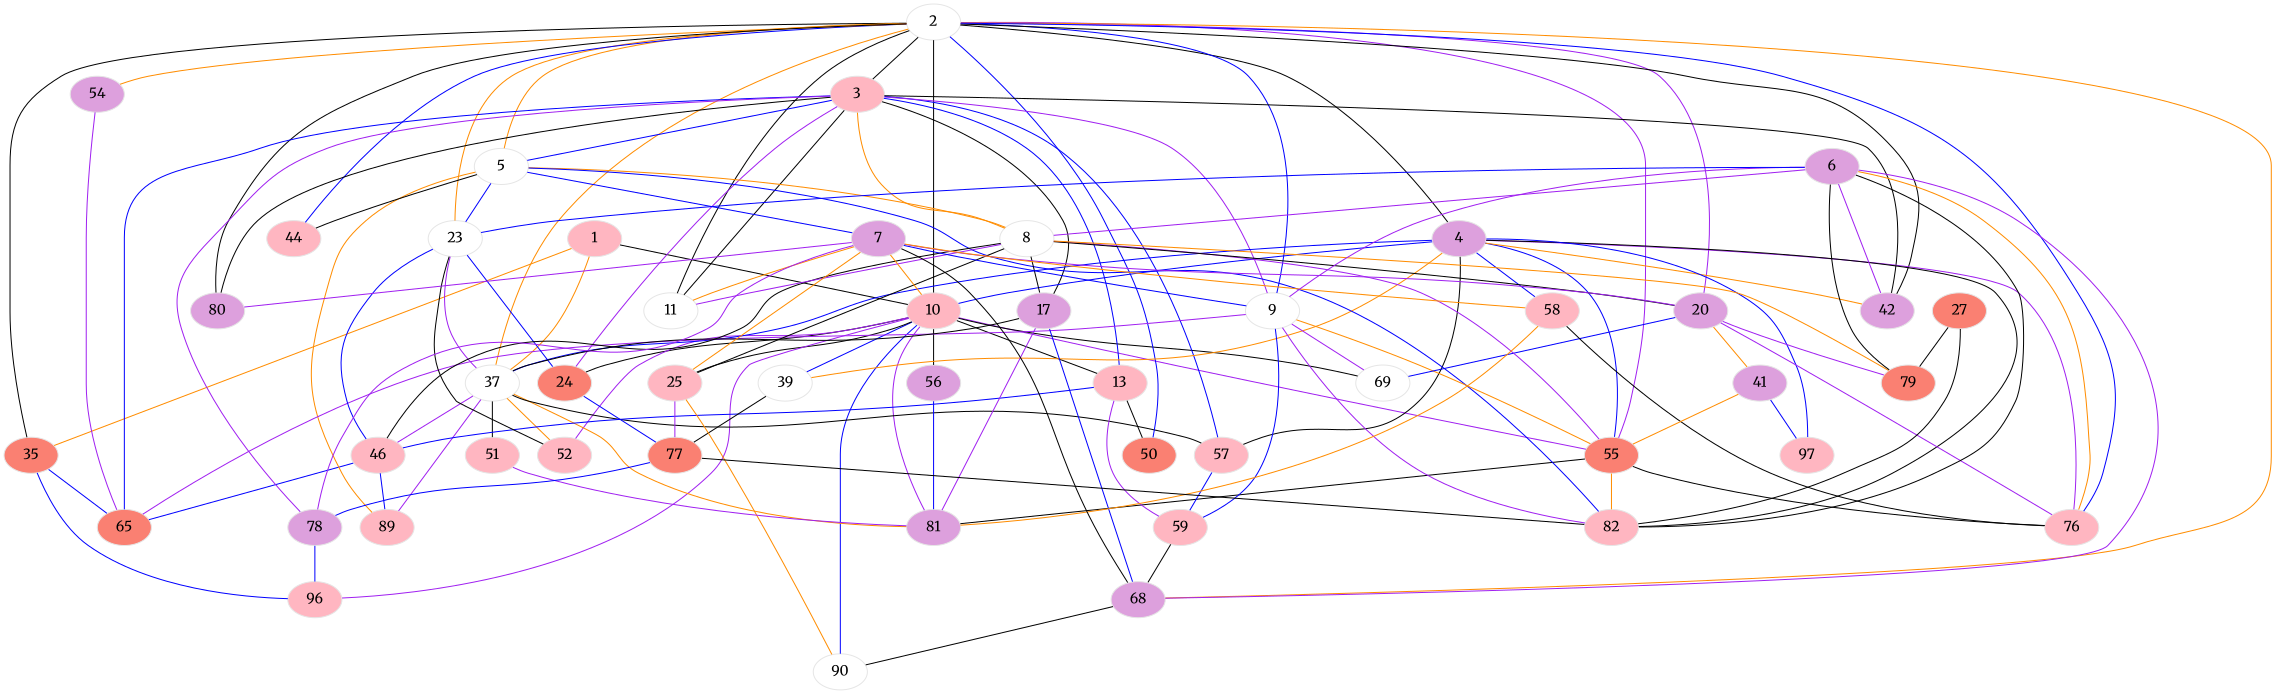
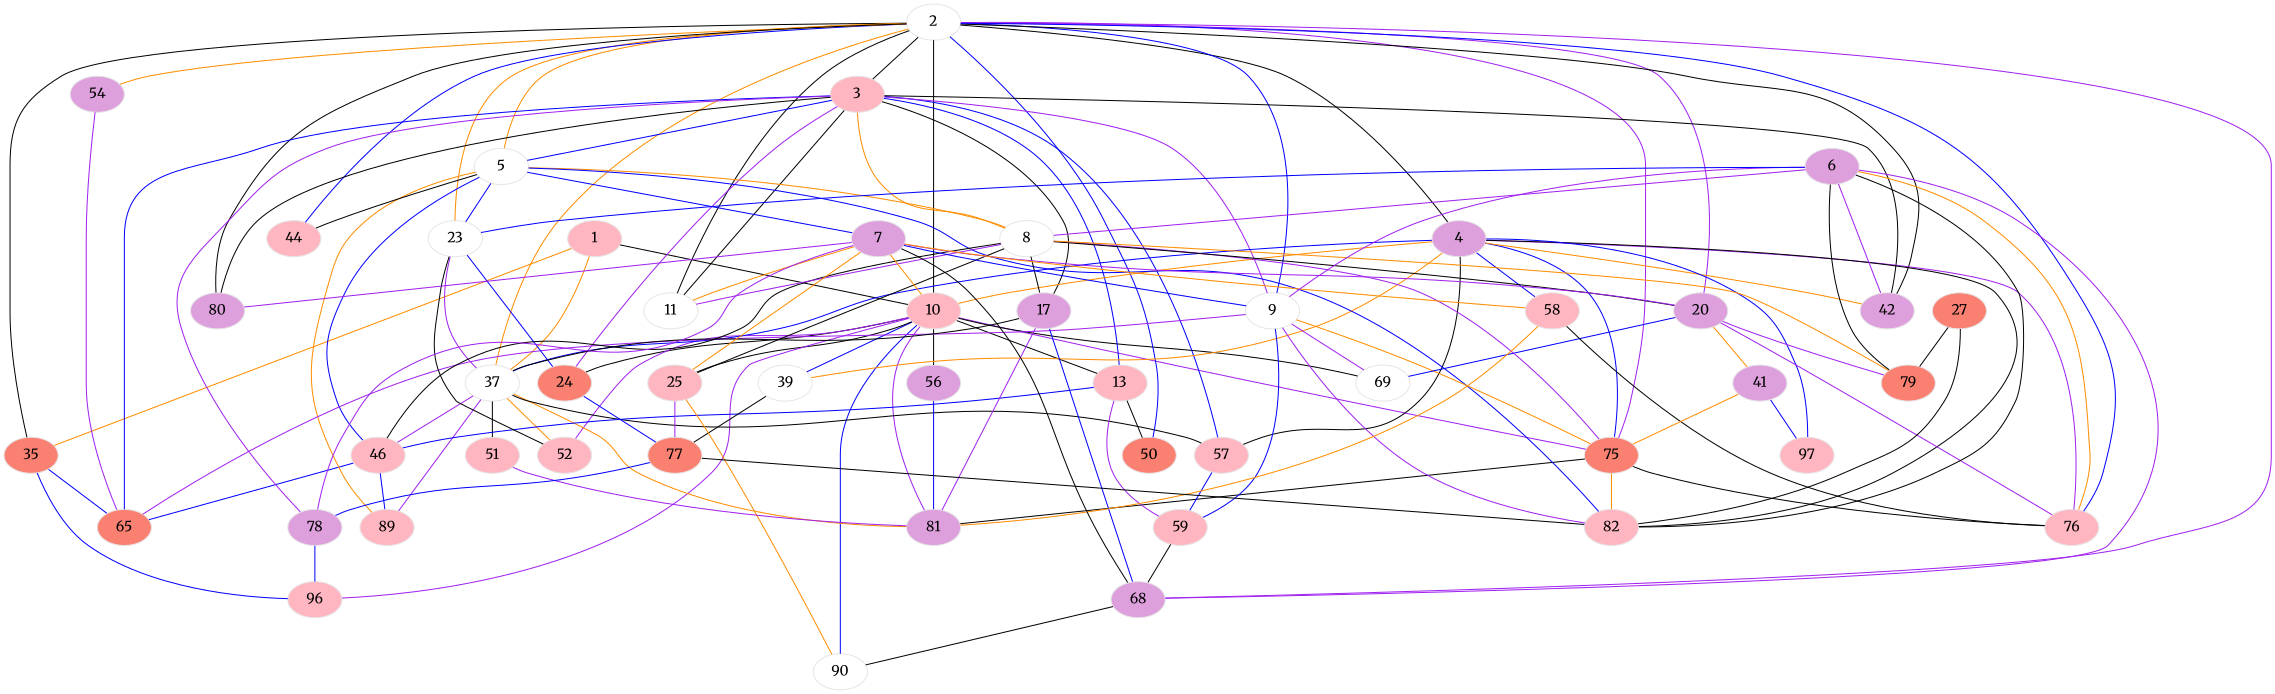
(2271, 218) -> (2271, 218)
(1206, 265) -> (1206, 265)
(352, 323) -> (350, 284)
(1611, 455) -> (1611, 455)
